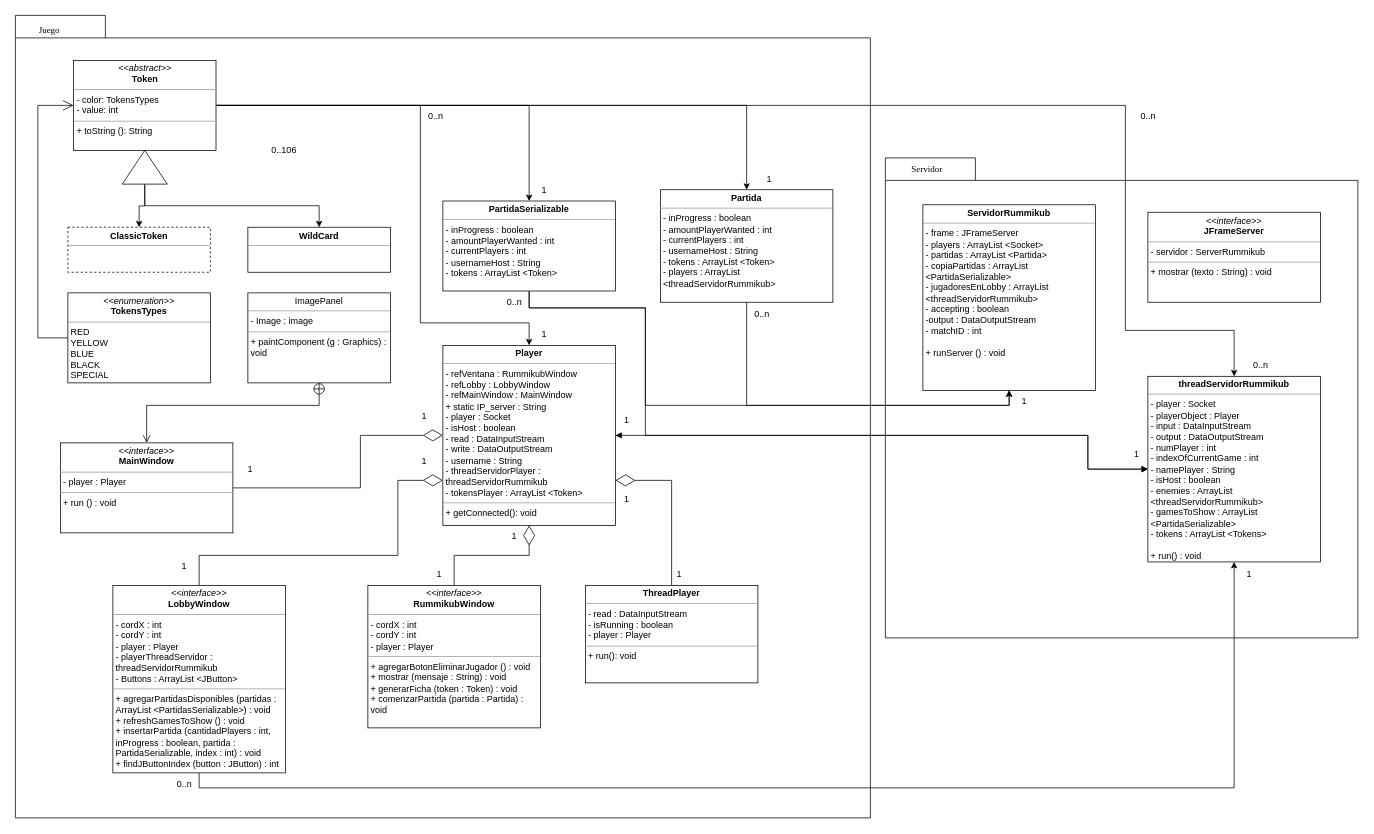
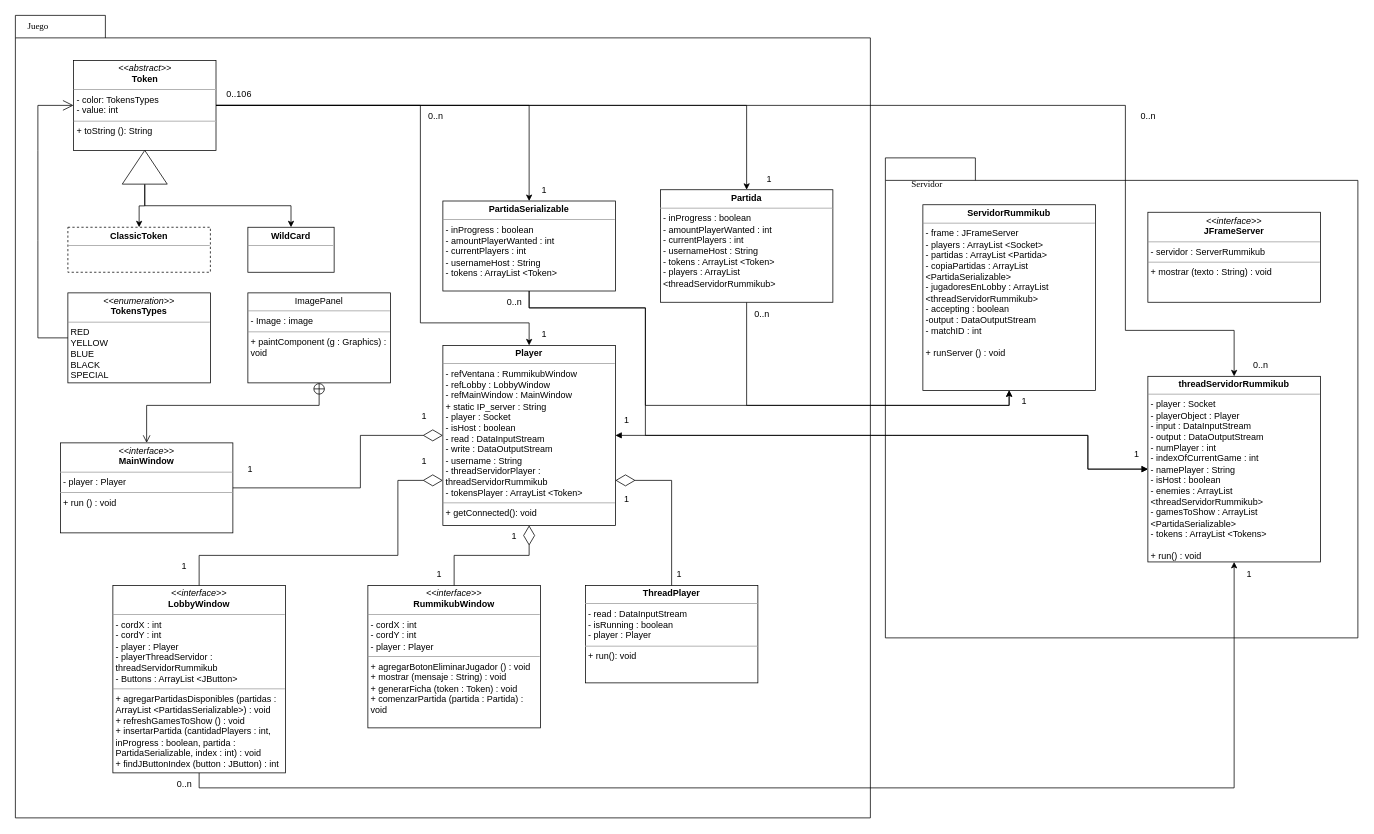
(49, 30) -> (38, 27)
(284, 150) -> (239, 94)
(927, 169) -> (927, 184)
(319, 250) -> (291, 250)
